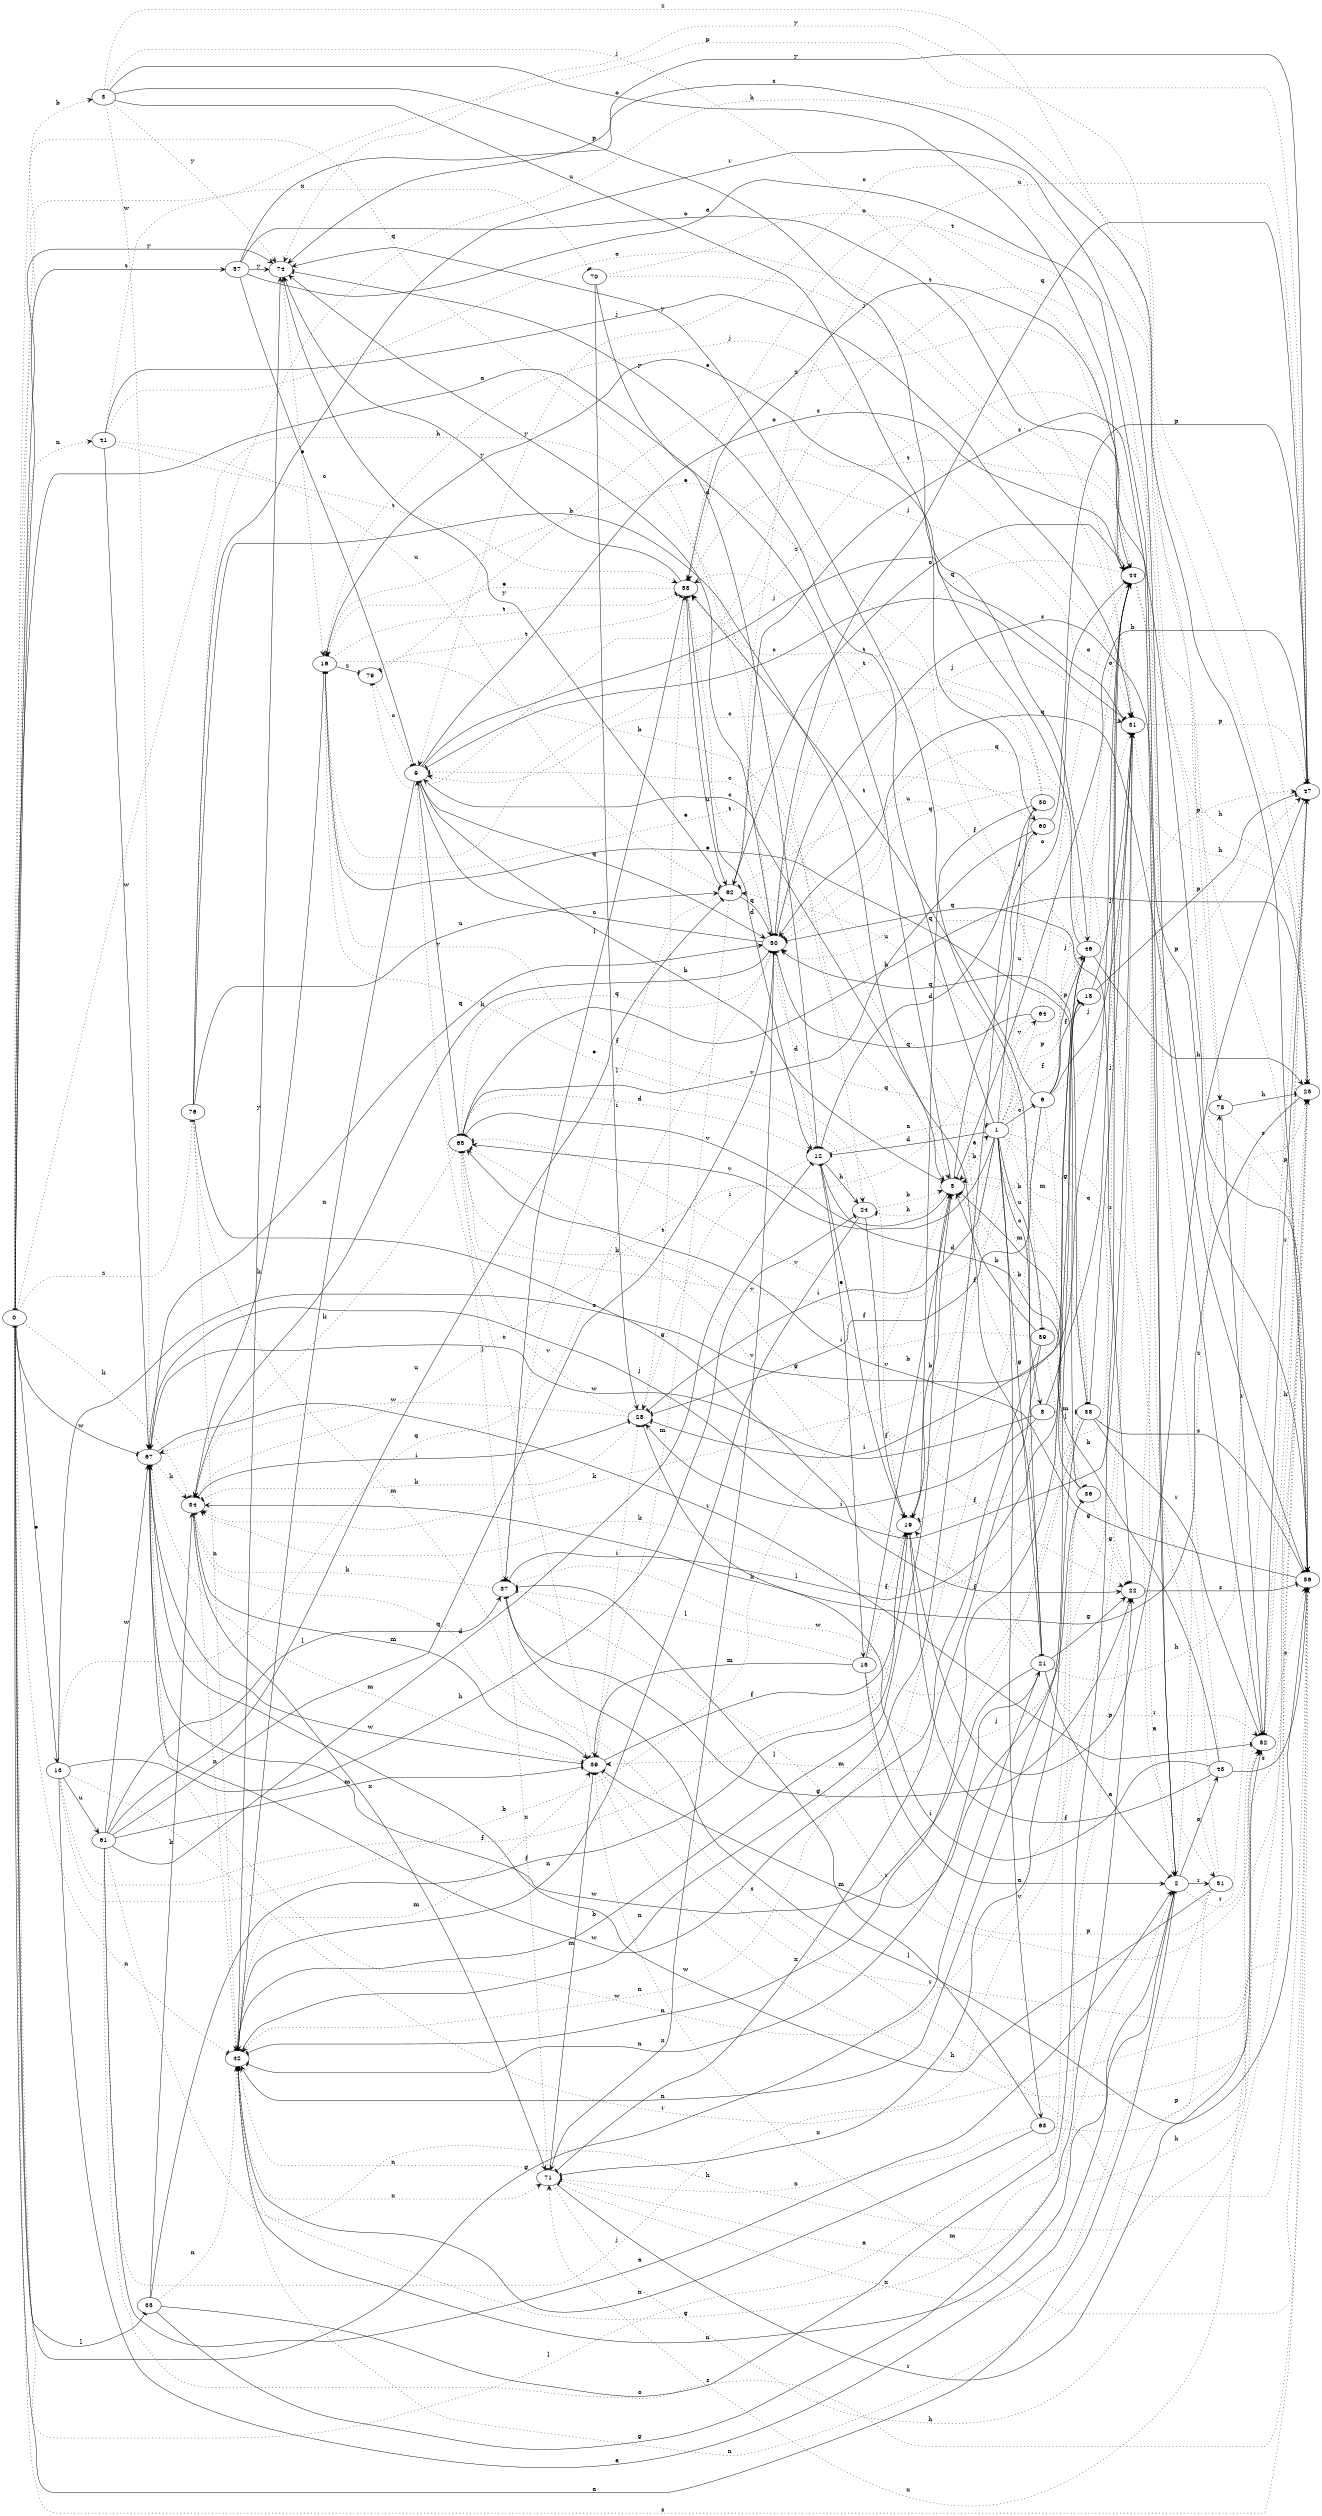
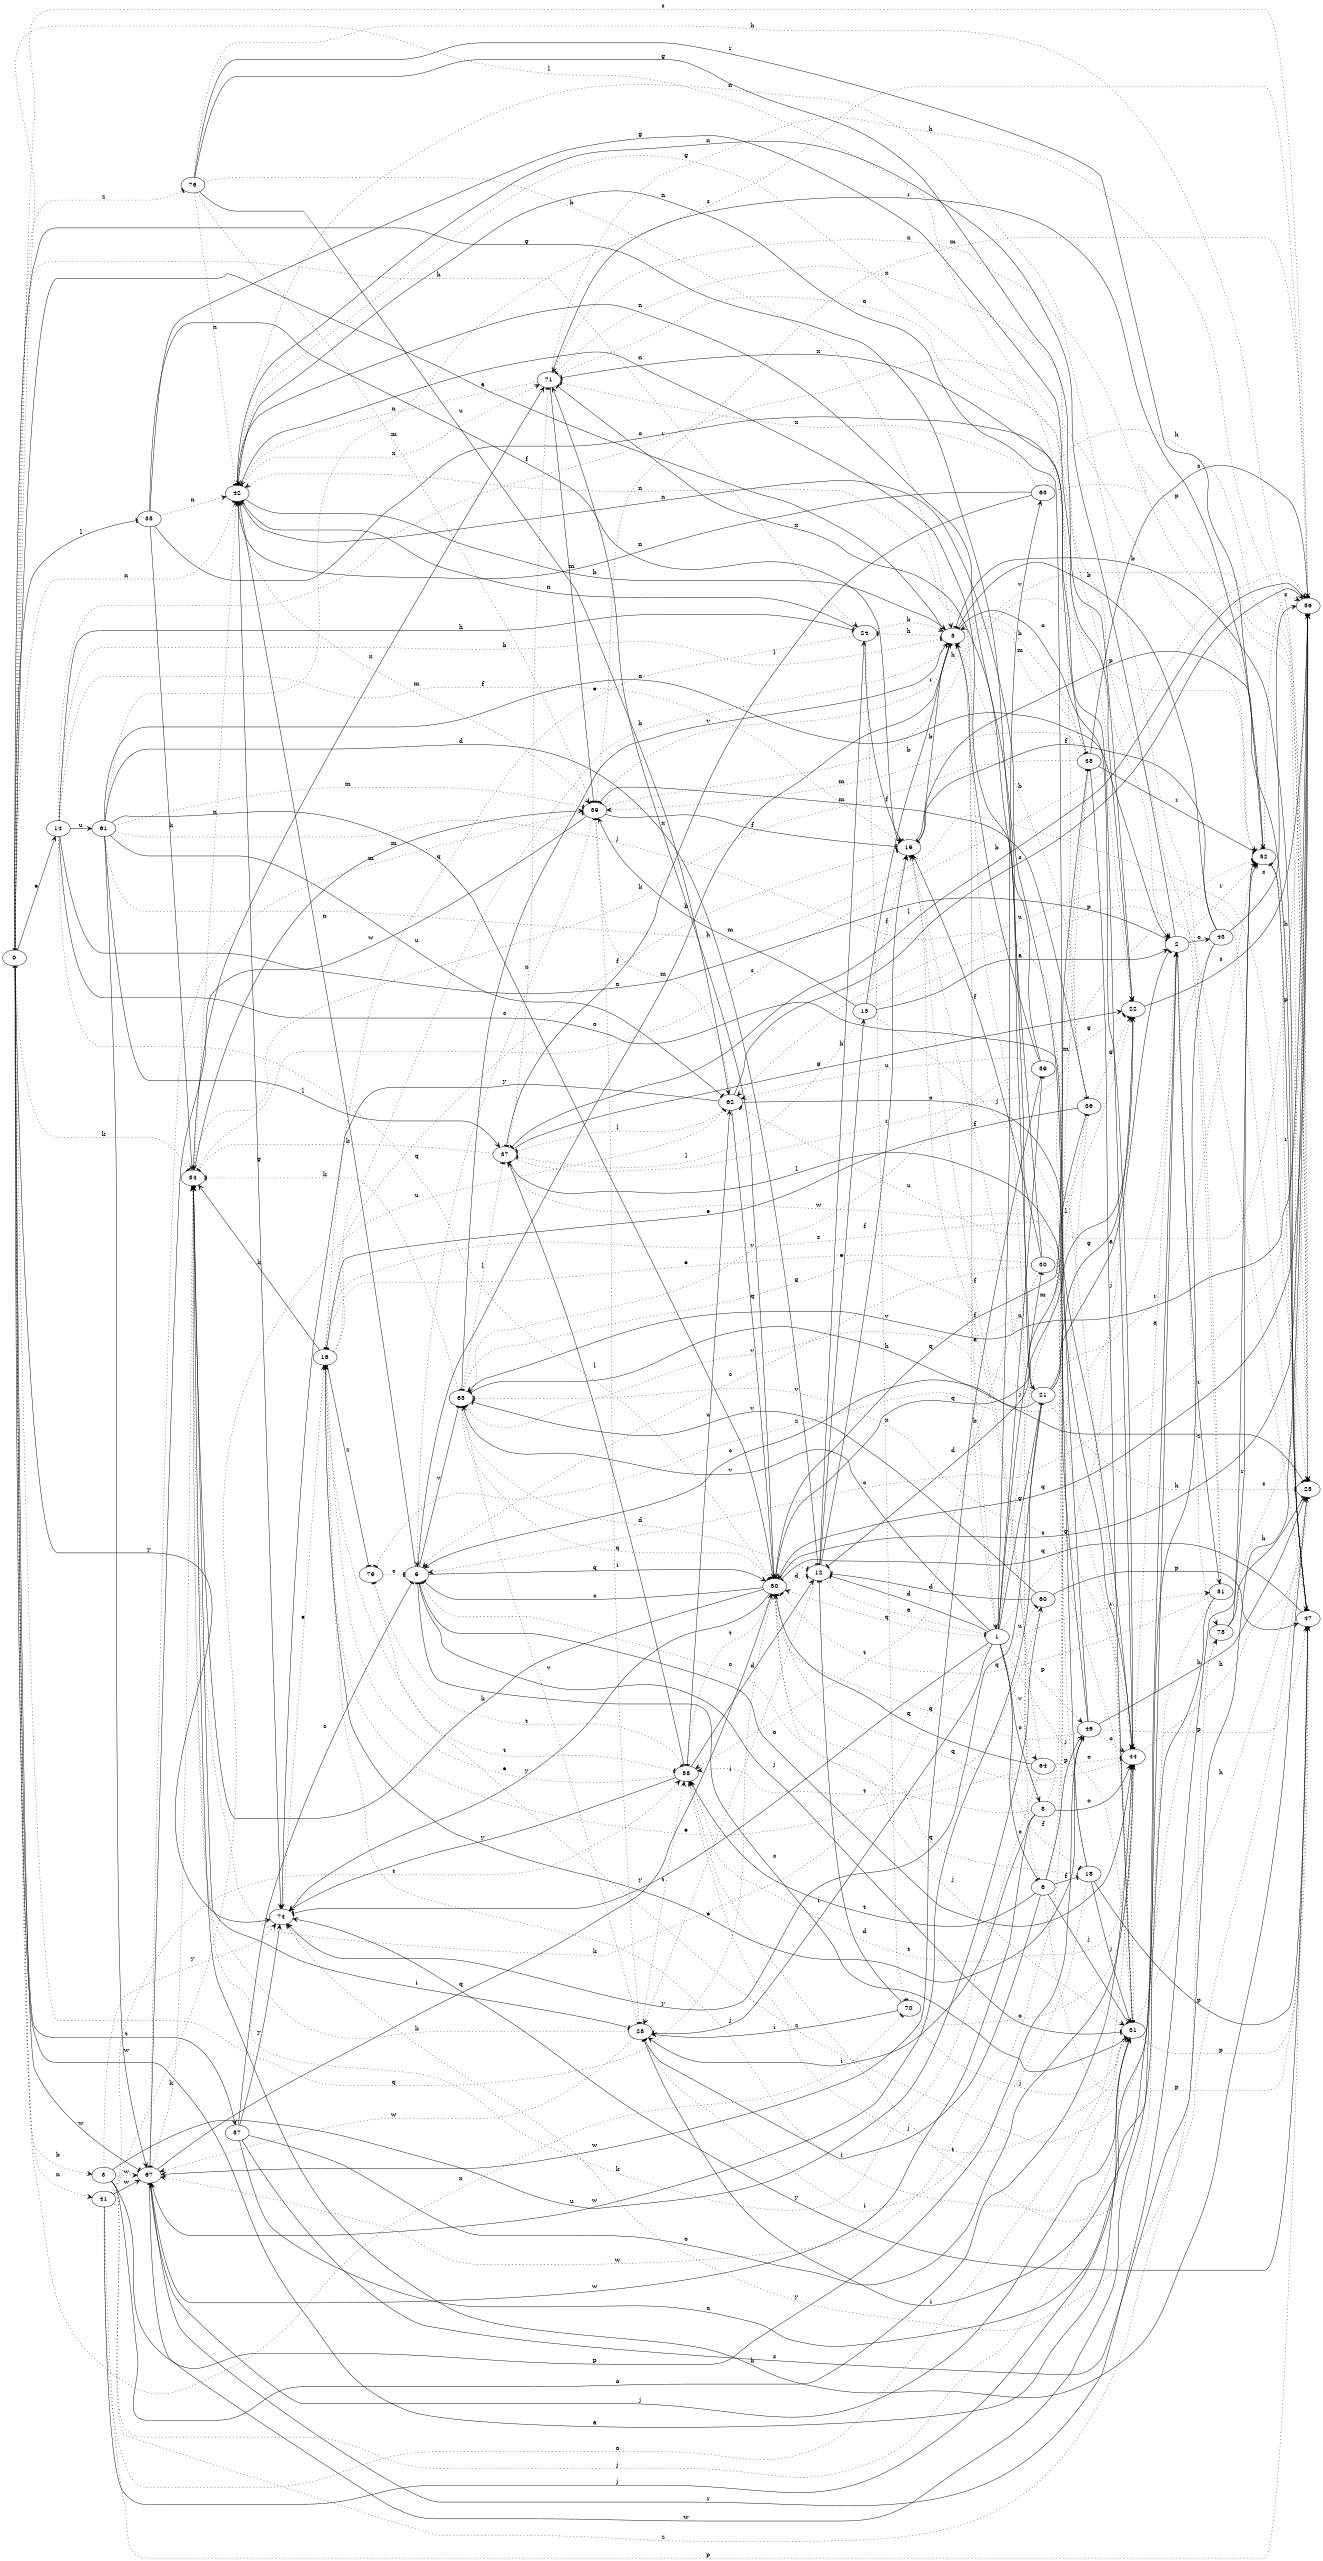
(1082, 359) -> none
(522, 515) -> (674, 257)
(259, 1107) -> (259, 1159)
none -> (882, 1286)
(1004, 1384) -> (930, 2188)
(58, 1771) -> (58, 829)
(334, 1789) -> (347, 788)
